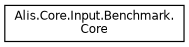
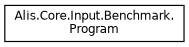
(94, 23) -> (94, 23)
